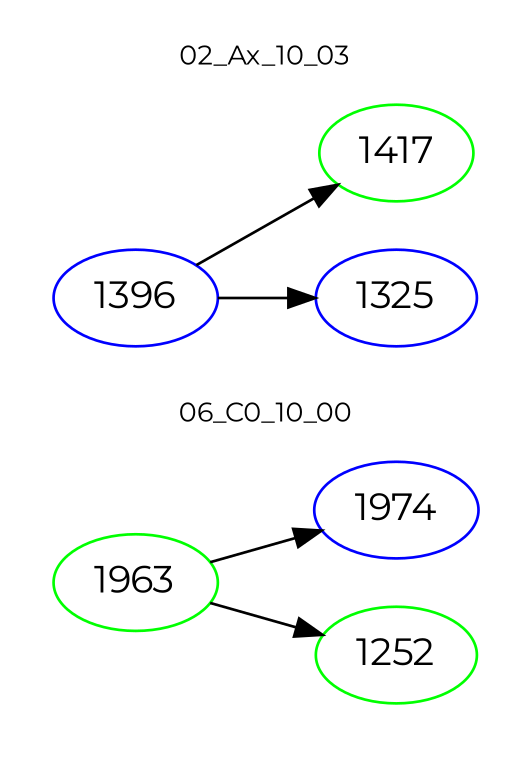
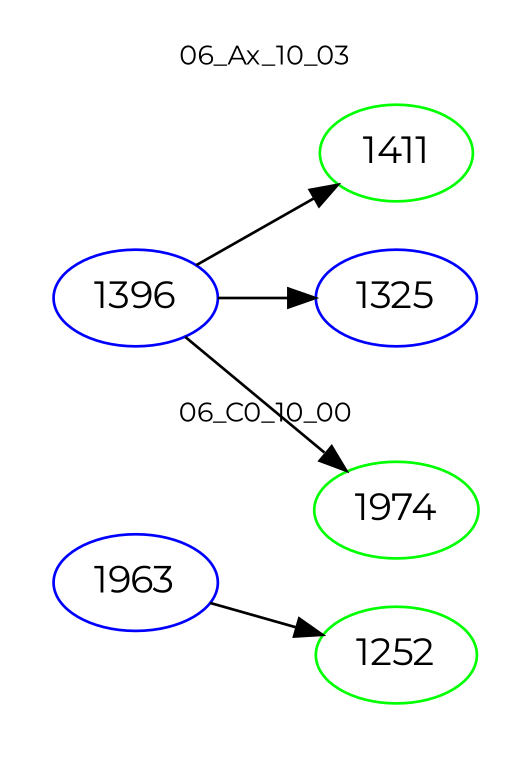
(265, 58) -> (265, 58)
(396, 153) -> (396, 153)
(396, 510) -> (396, 510)
(253, 550) -> (269, 406)
(136, 583) -> (136, 583)
